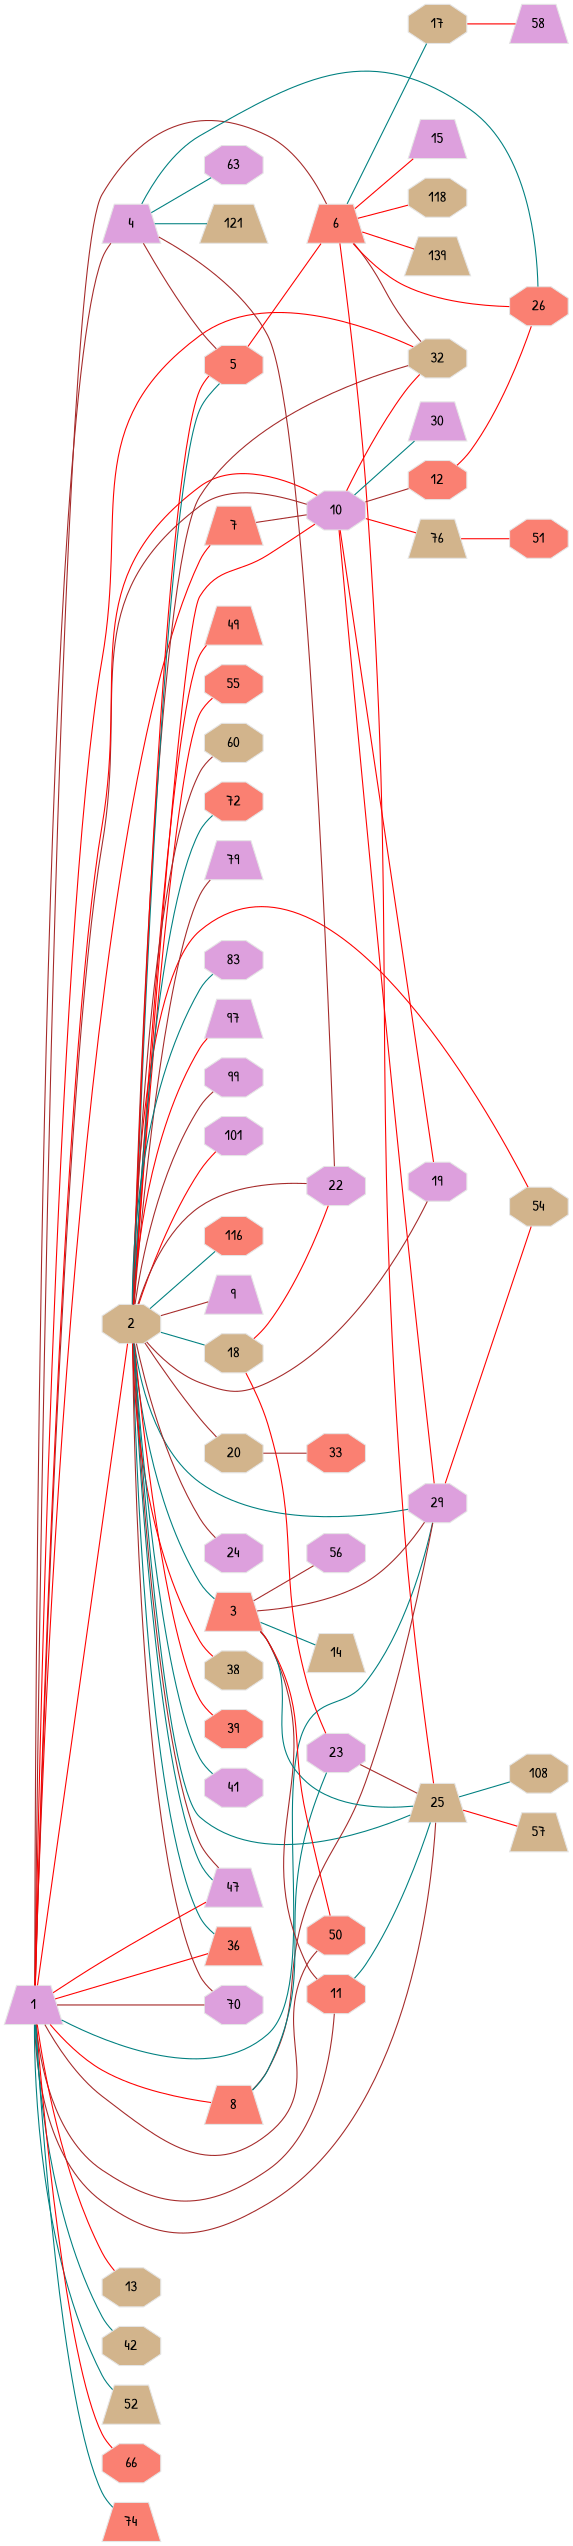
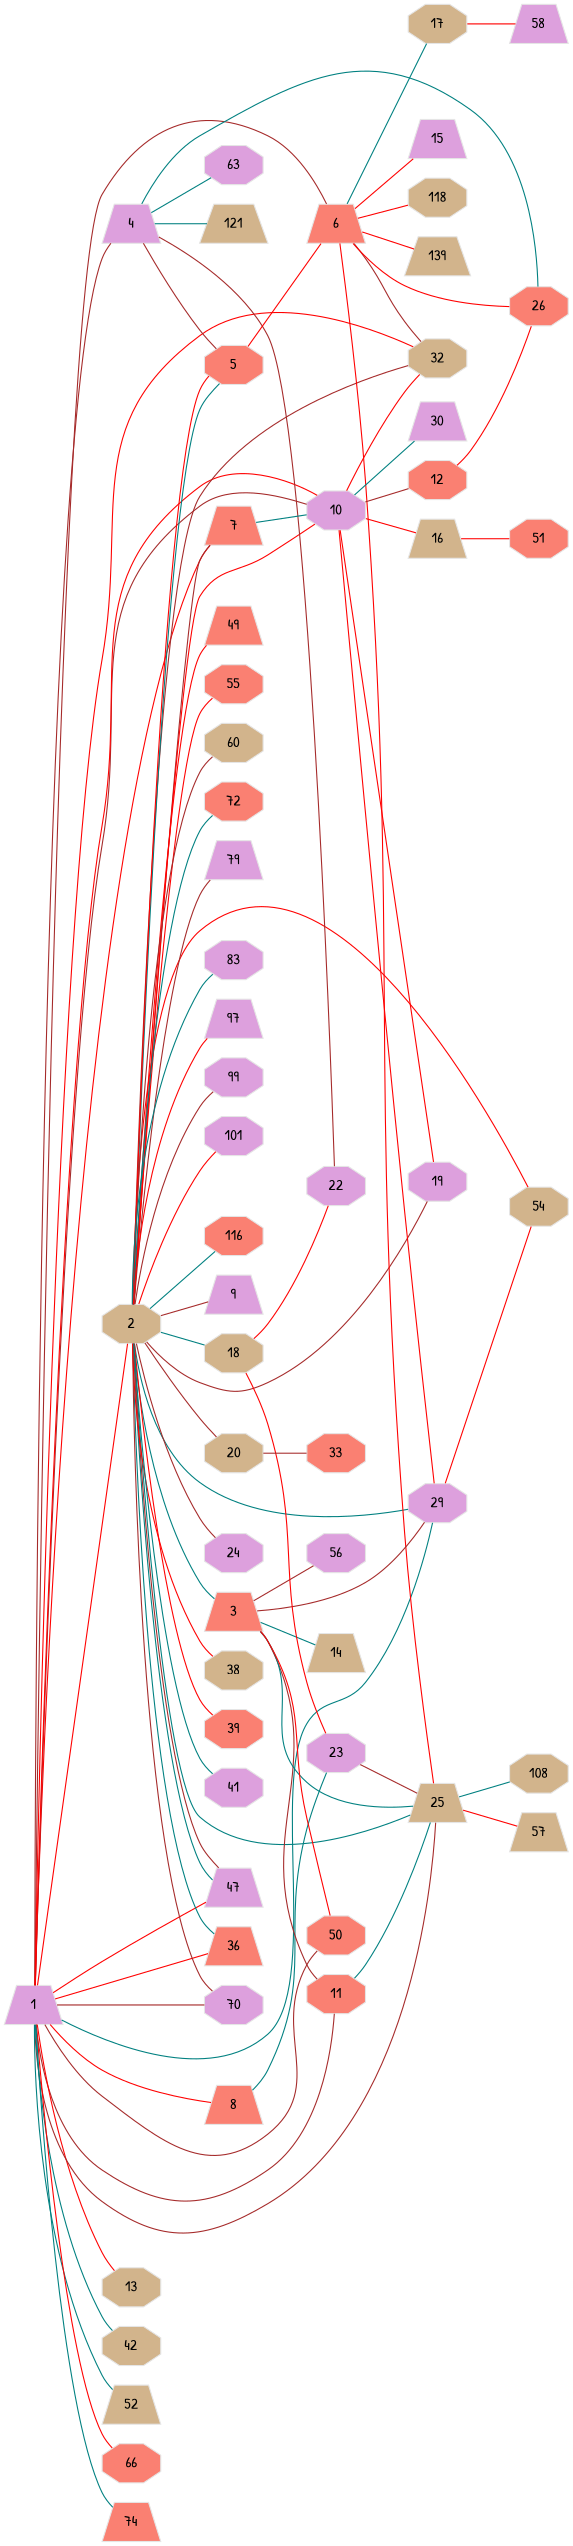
(281, 519) -> (281, 519)
(438, 539) -> (438, 539)
(197, 1209) -> (162, 923)
(353, 1812) -> none
